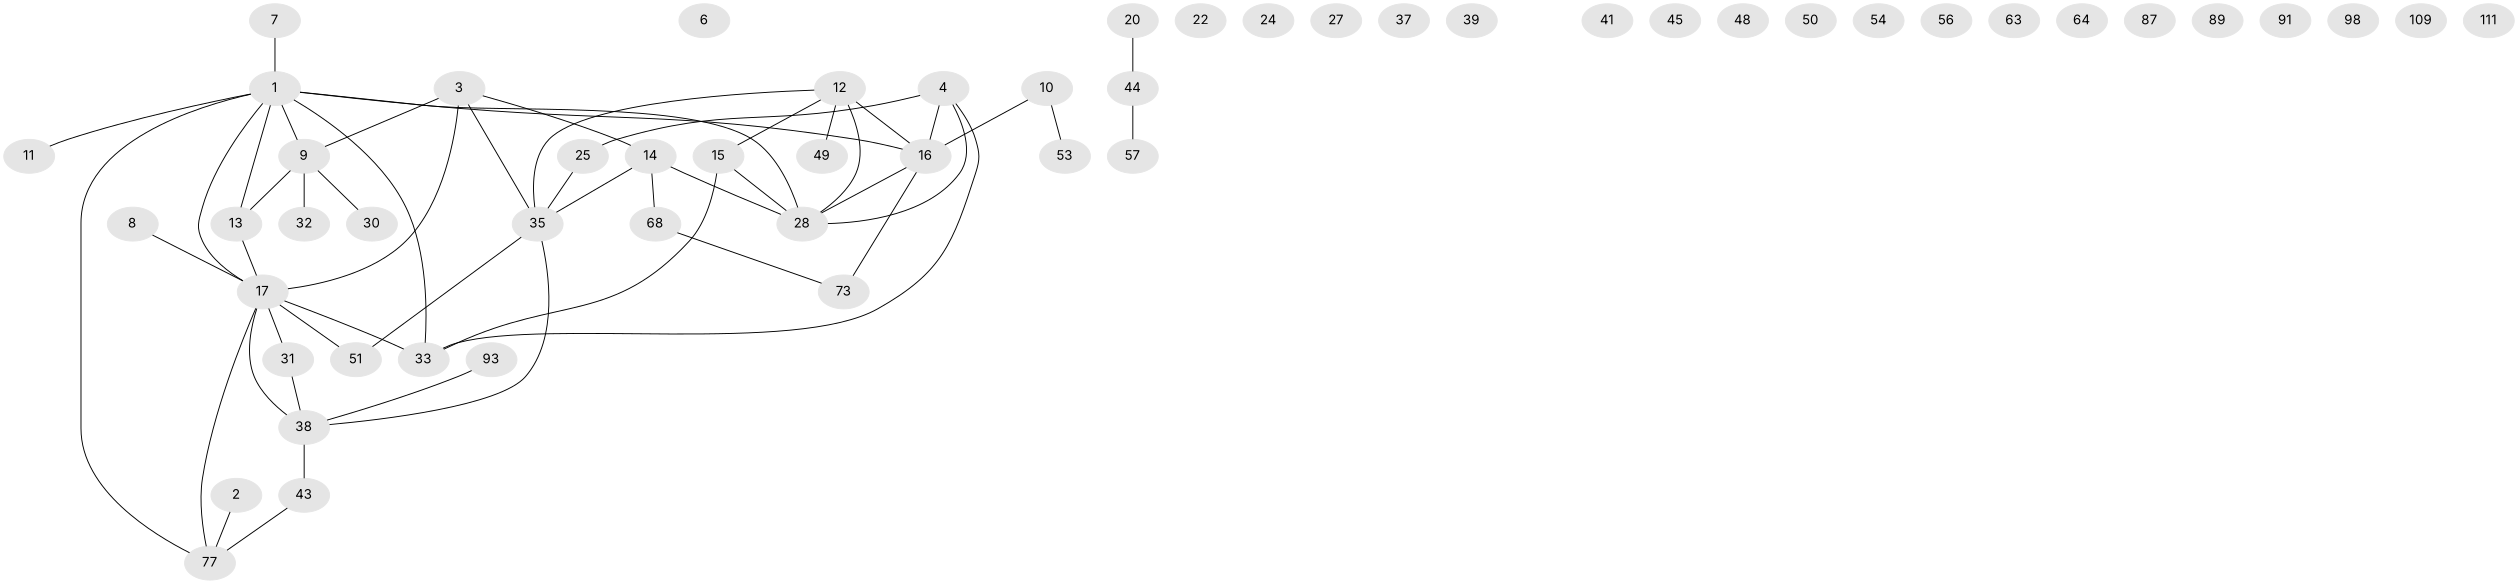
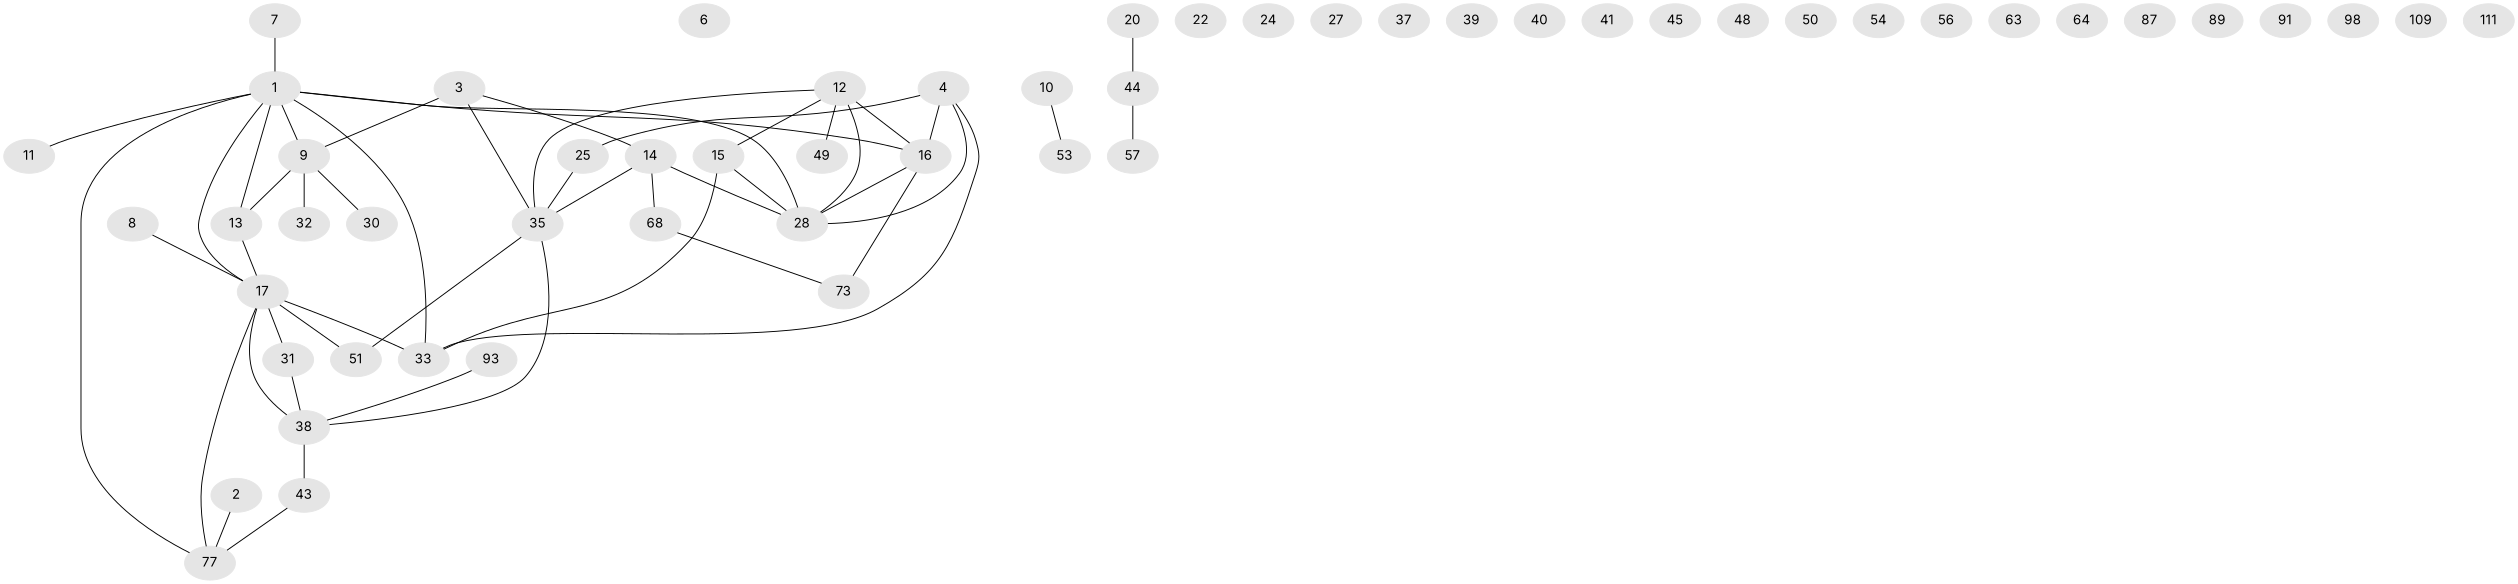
none -> (1540, 21)
(986, 122) -> none
(407, 239) -> none
